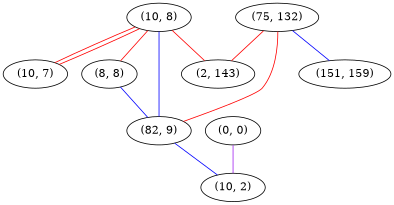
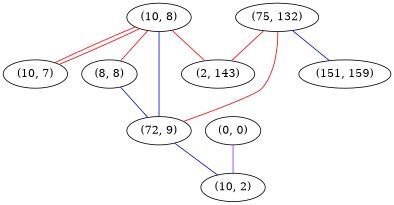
(159, 131) -> (159, 131)
